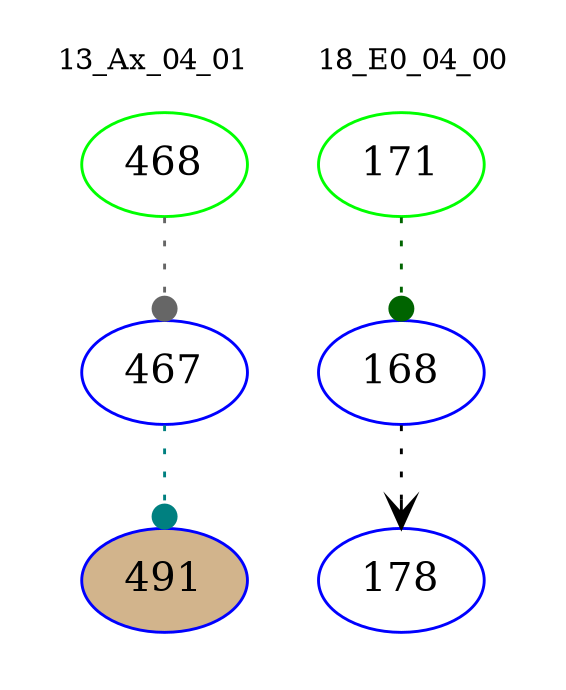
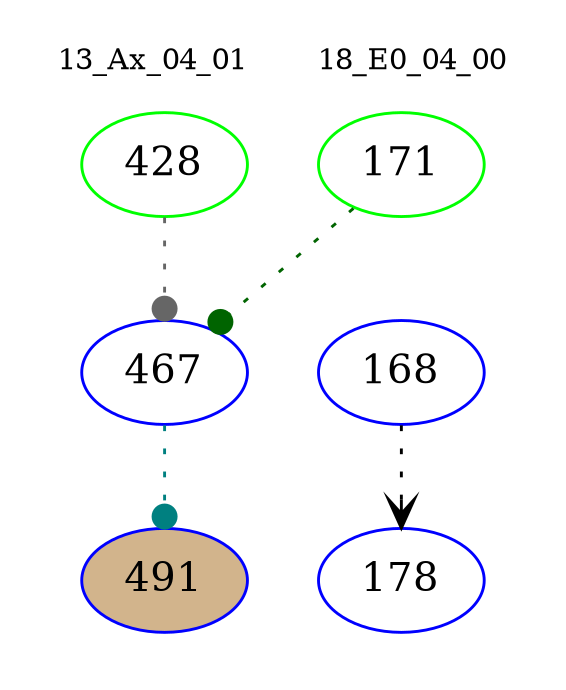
(165, 165) -> (165, 165)
(401, 257) -> (313, 243)
